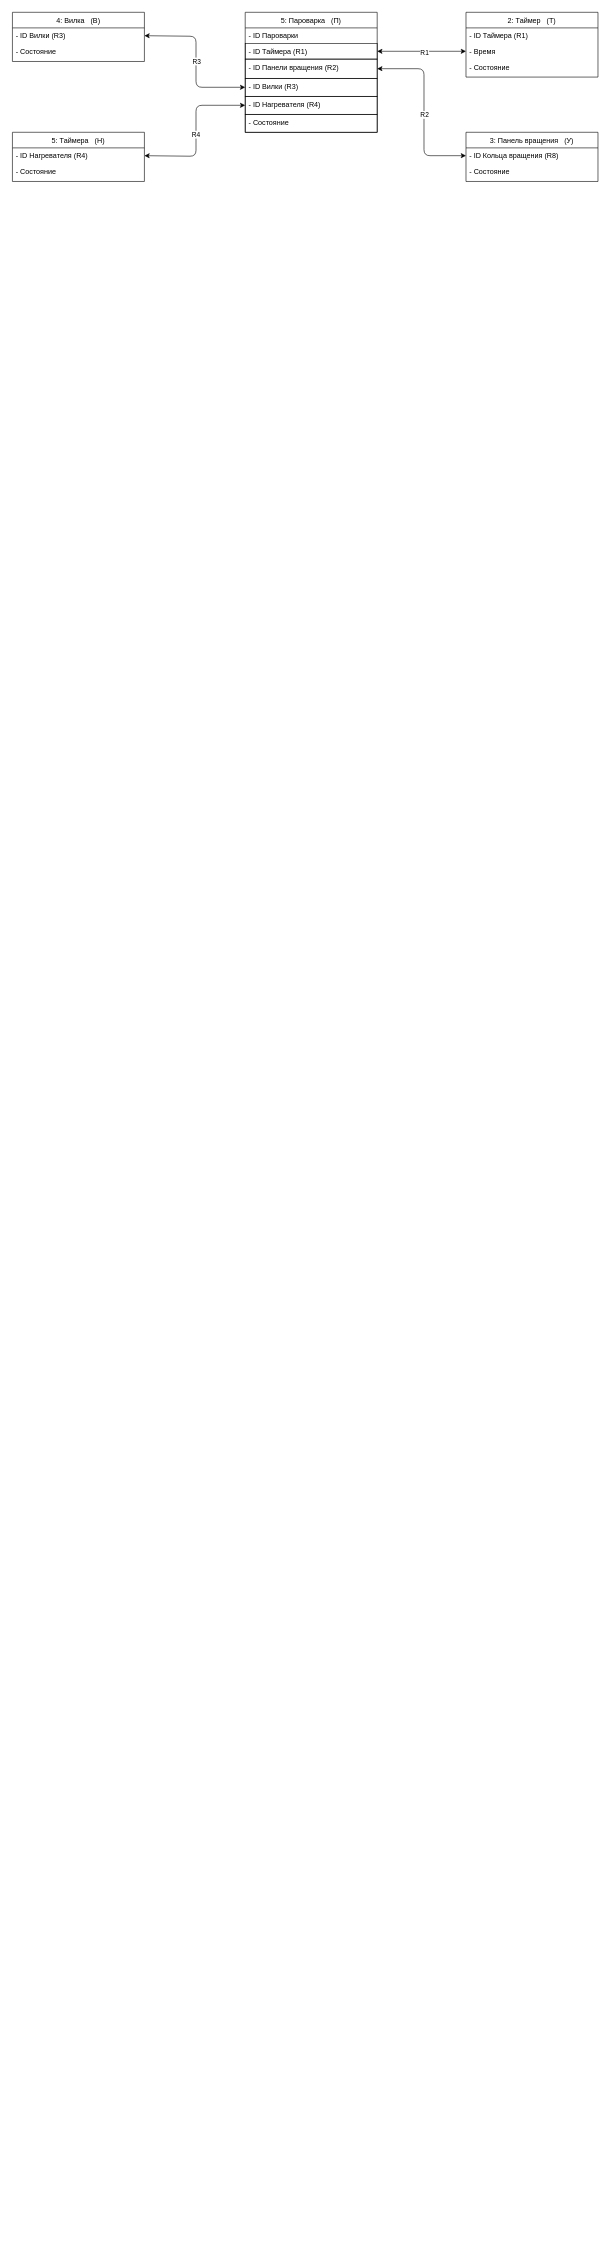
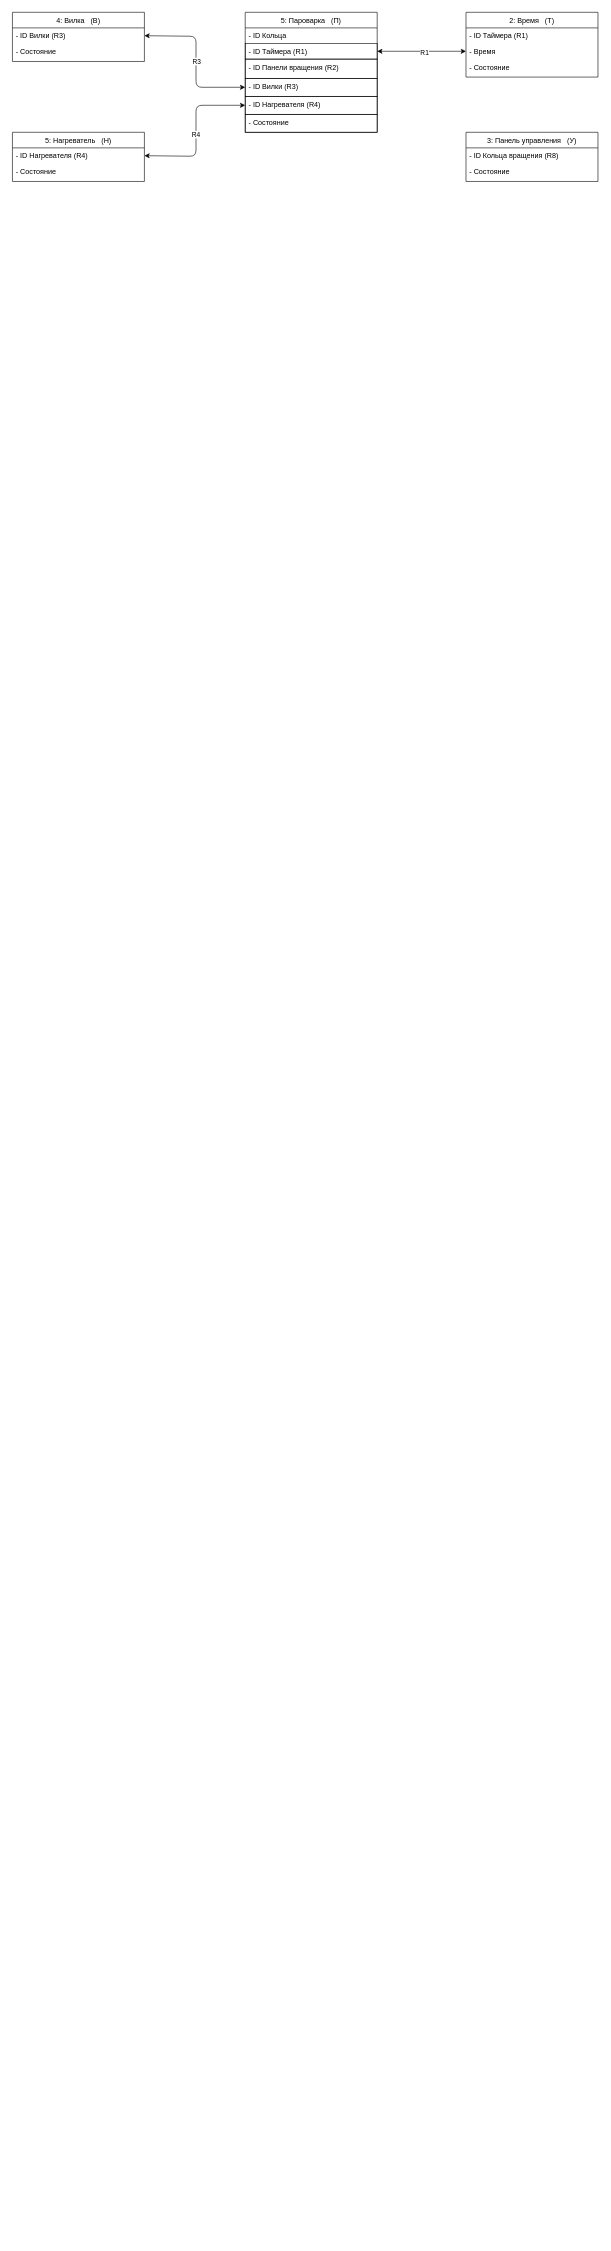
(532, 20) -> (532, 20)
(275, 36) -> (269, 36)
(78, 140) -> (78, 140)
(532, 140) -> (532, 140)
(426, 155) -> none
